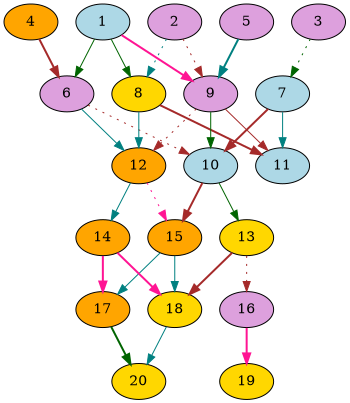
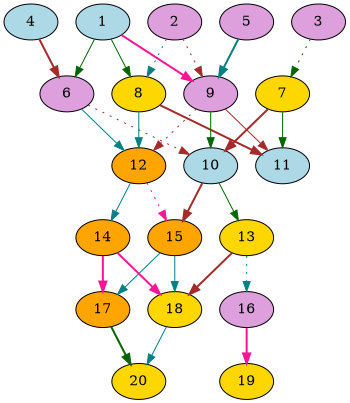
(31, 22) -> (31, 22)
(283, 94) -> (283, 94)
(283, 125) -> (283, 125)
(247, 269) -> (247, 269)
